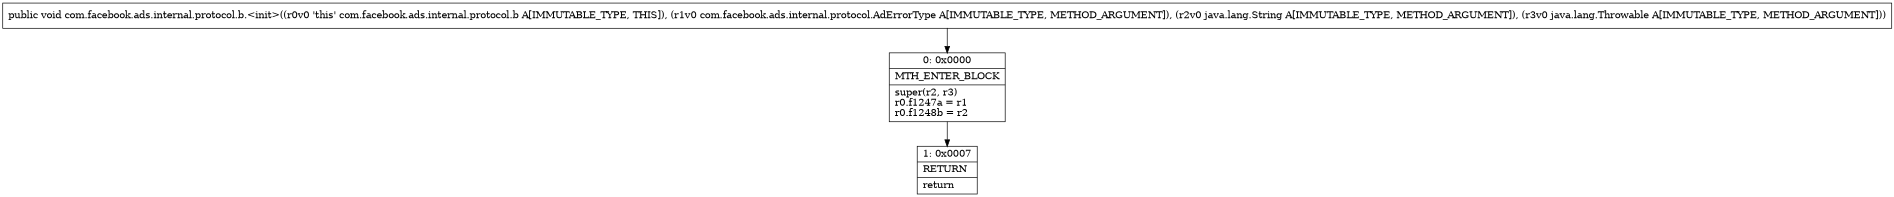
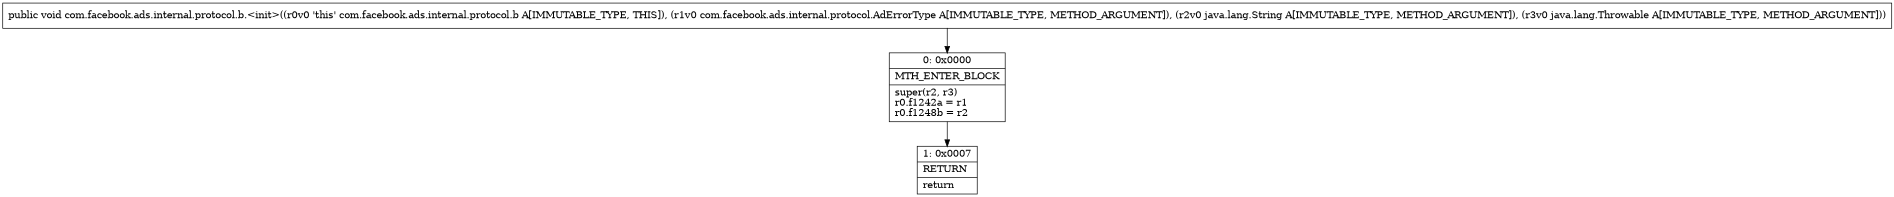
(931, 103) -> (931, 103)
